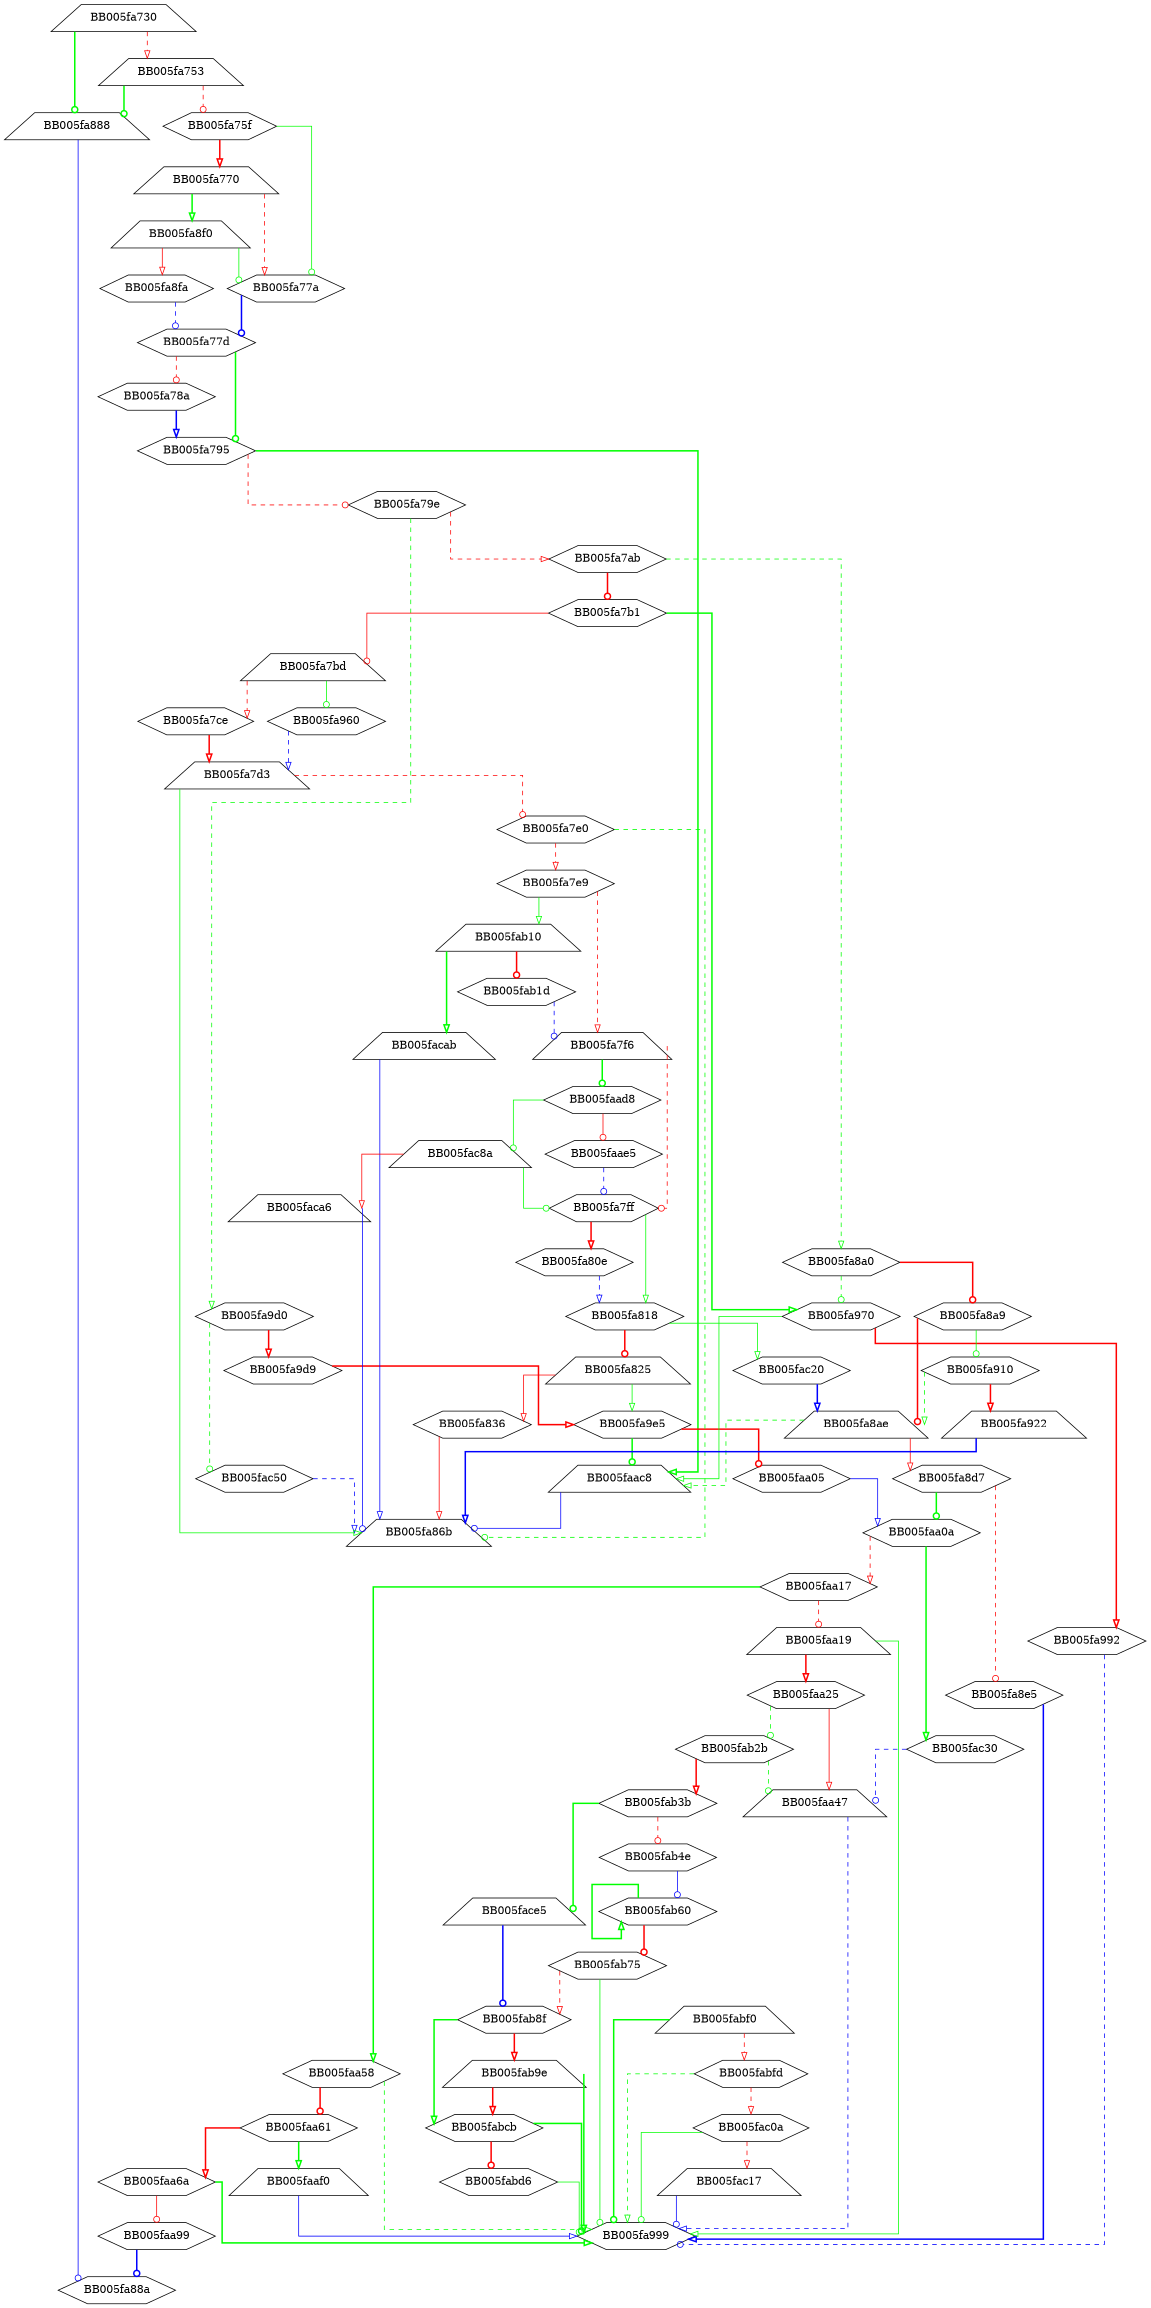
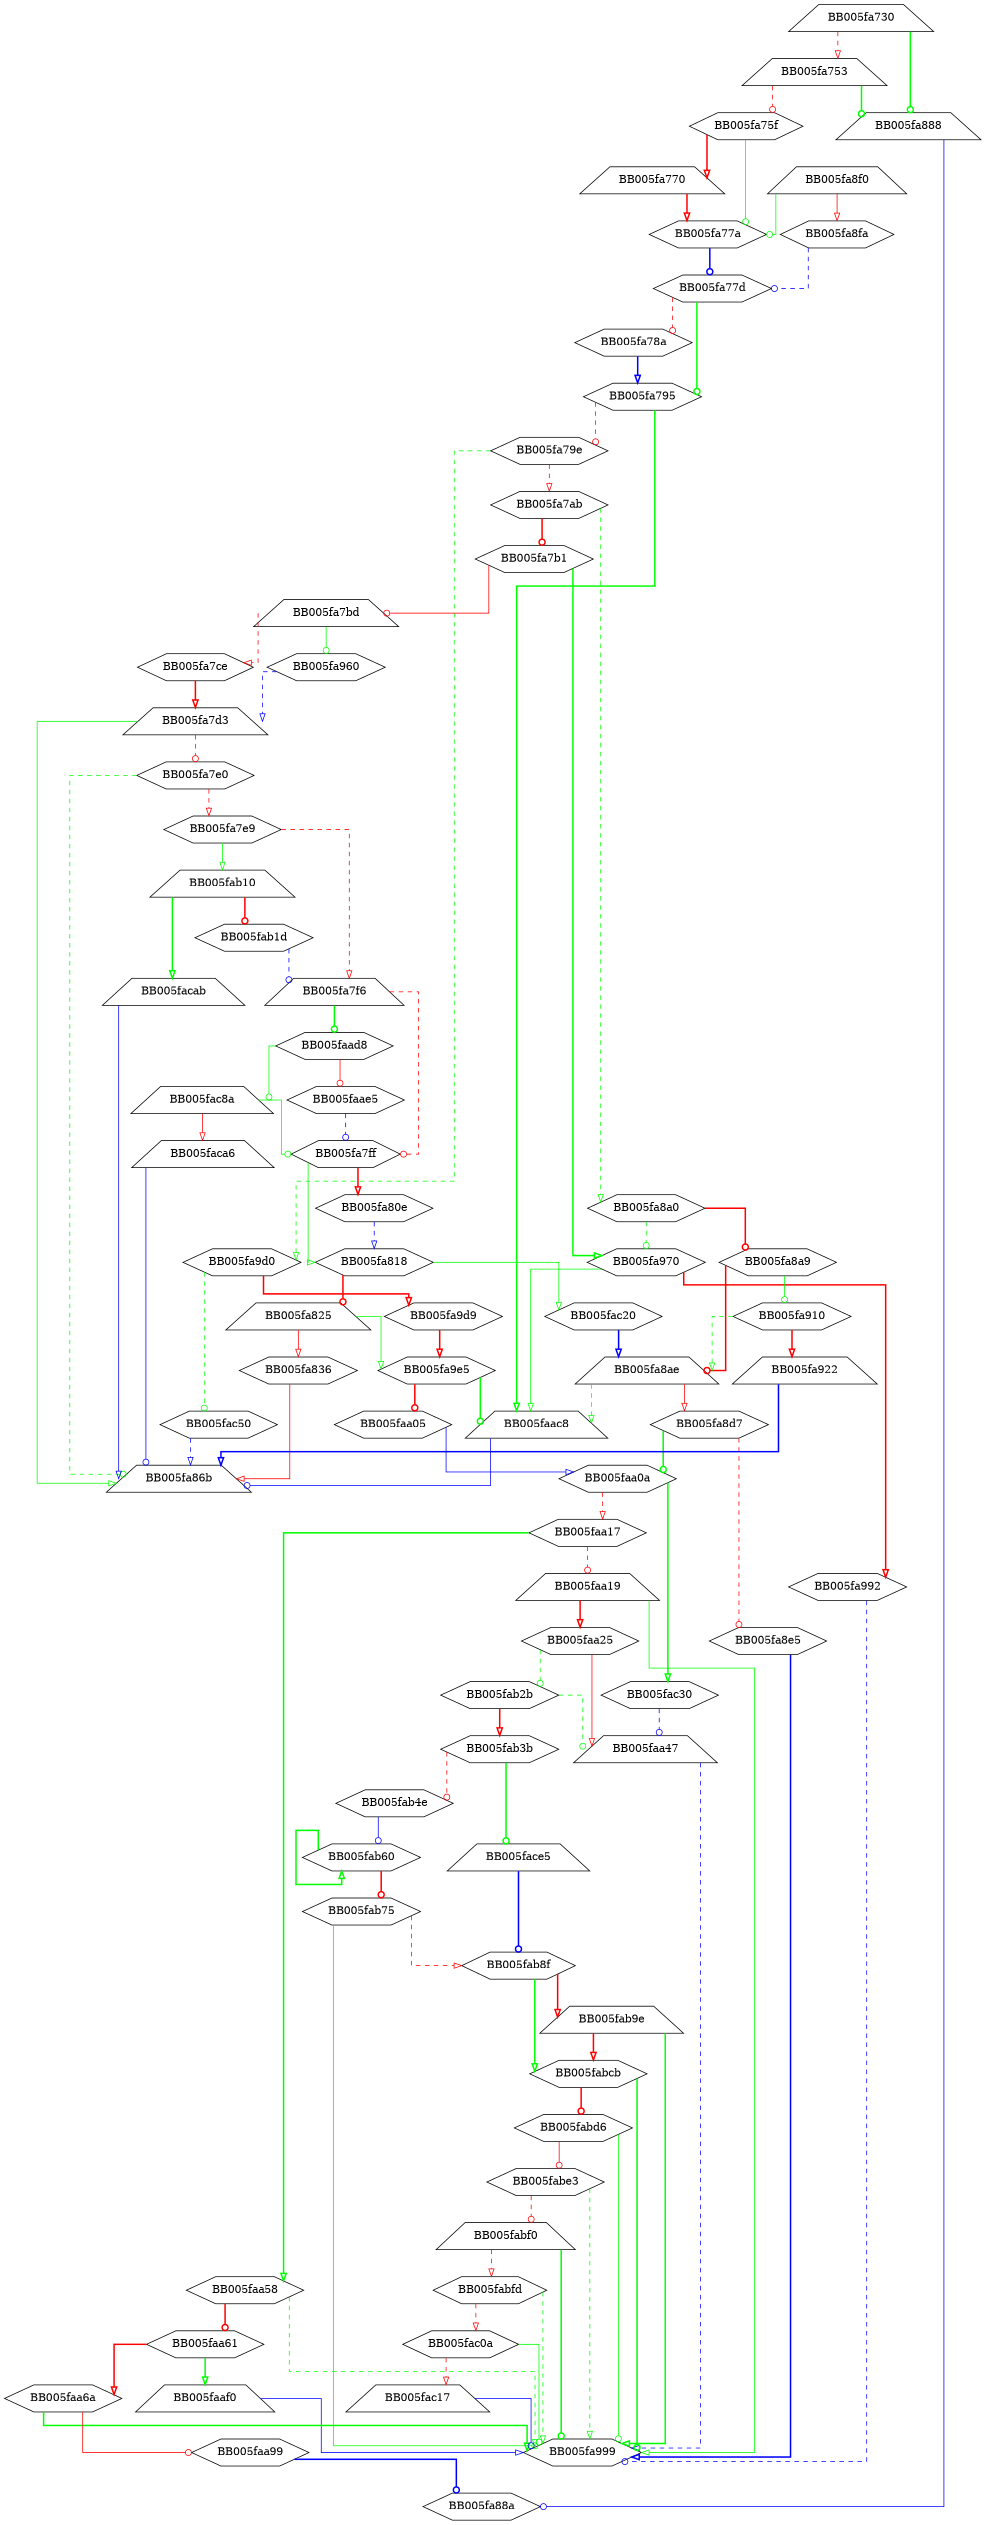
(192, 204) -> none
(265, 231) -> (687, 204)
none -> (546, 2182)
